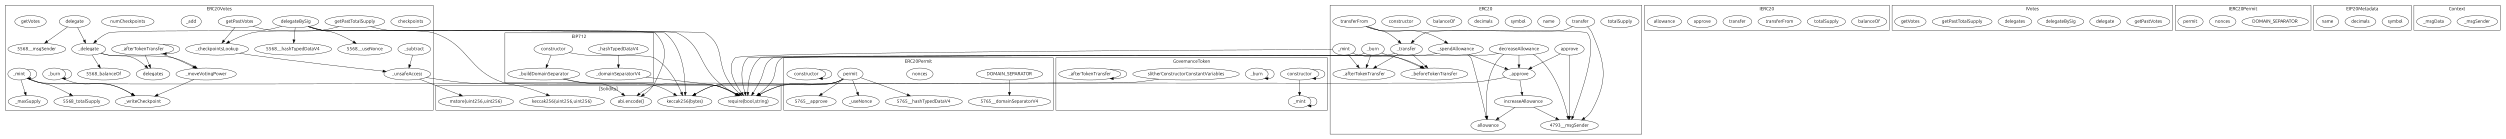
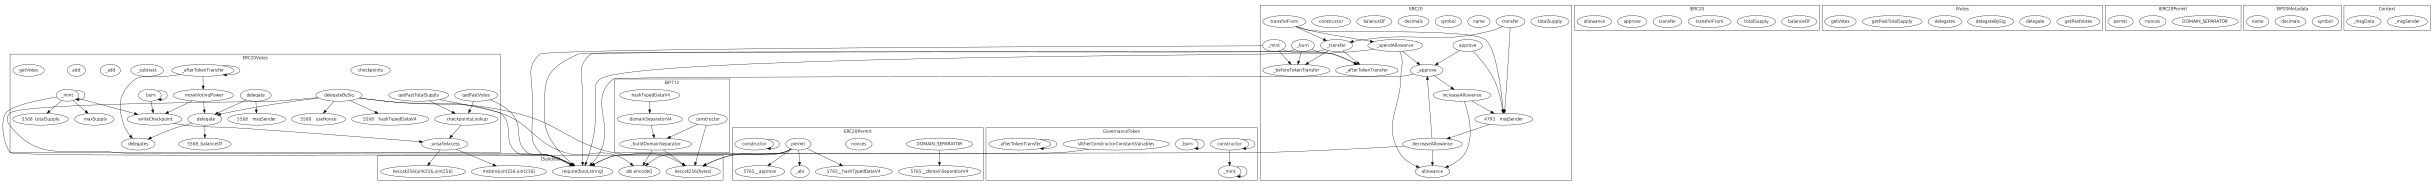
(128, 22) -> (76, 70)
(148, 56) -> (204, 106)
(411, 60) -> (297, 132)
(680, 81) -> (652, 130)
(1556, 82) -> (1468, 132)
(861, 102) -> (800, 172)
